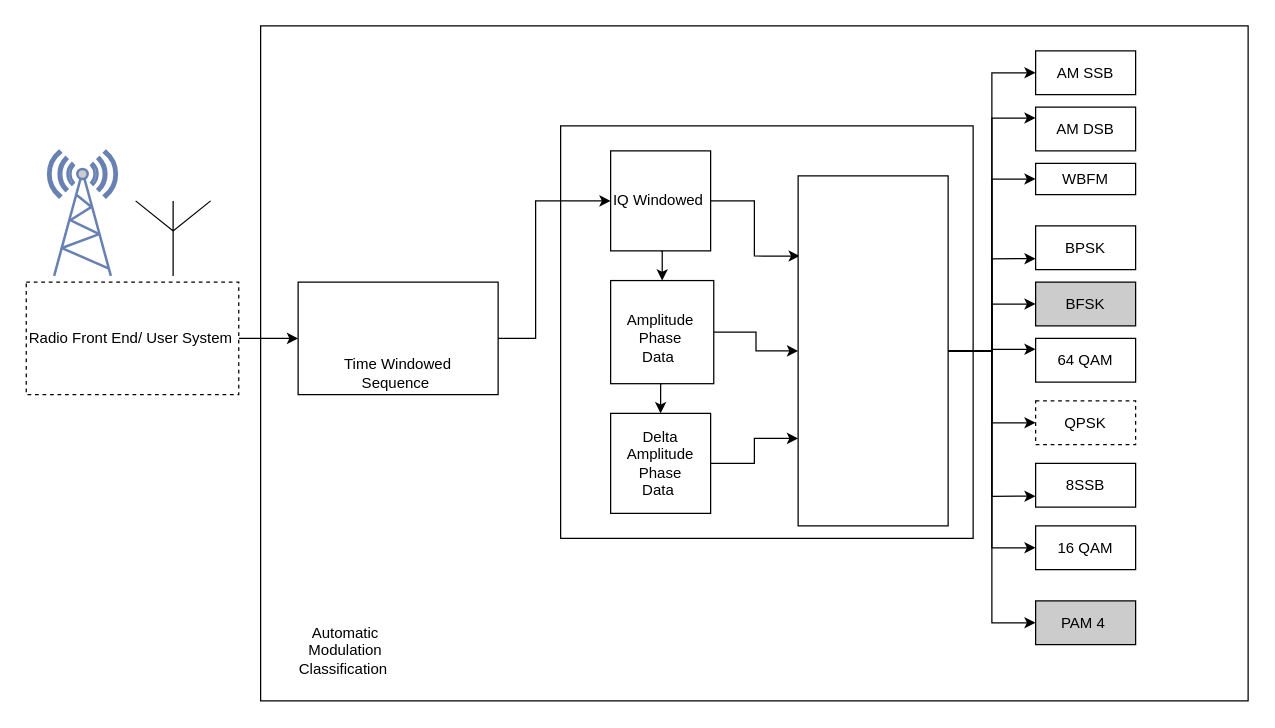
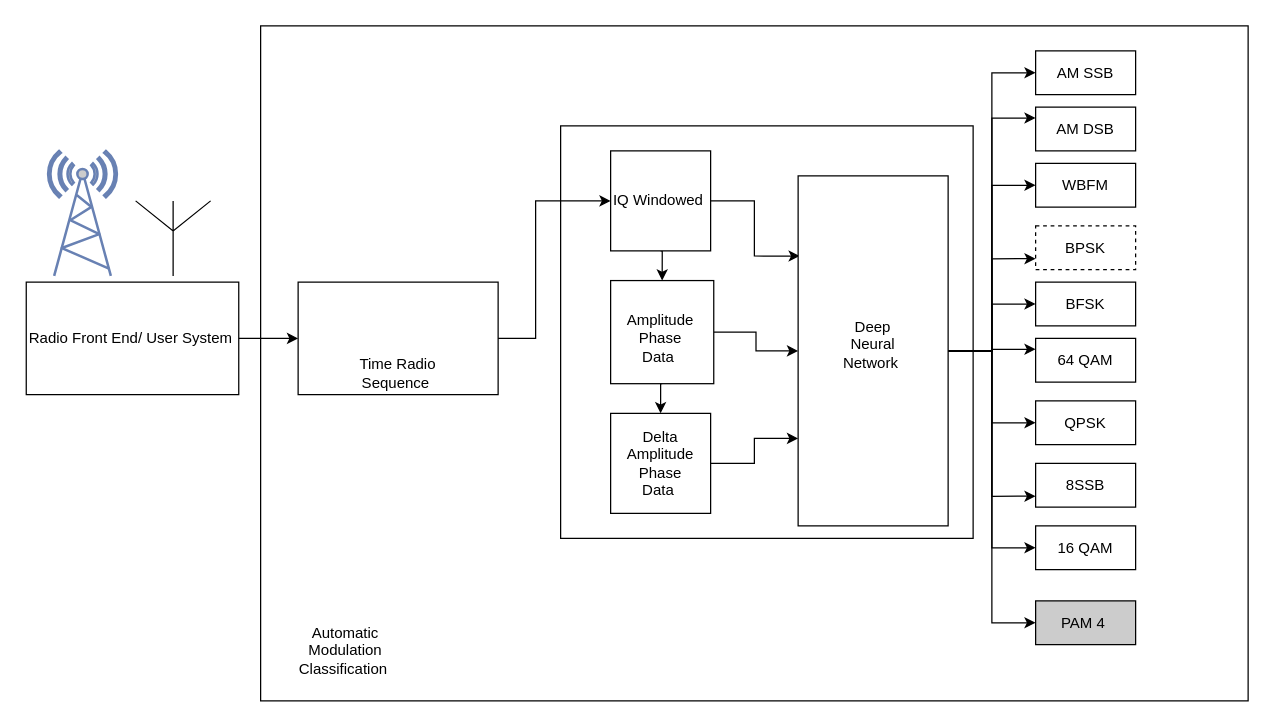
(1086, 179) -> (1086, 185)
(1086, 248) -> (1086, 248)
(1086, 304) -> (1086, 304)
(133, 338) -> (133, 338)
none -> (873, 344)
(398, 373) -> (398, 373)
(1086, 423) -> (1086, 423)
